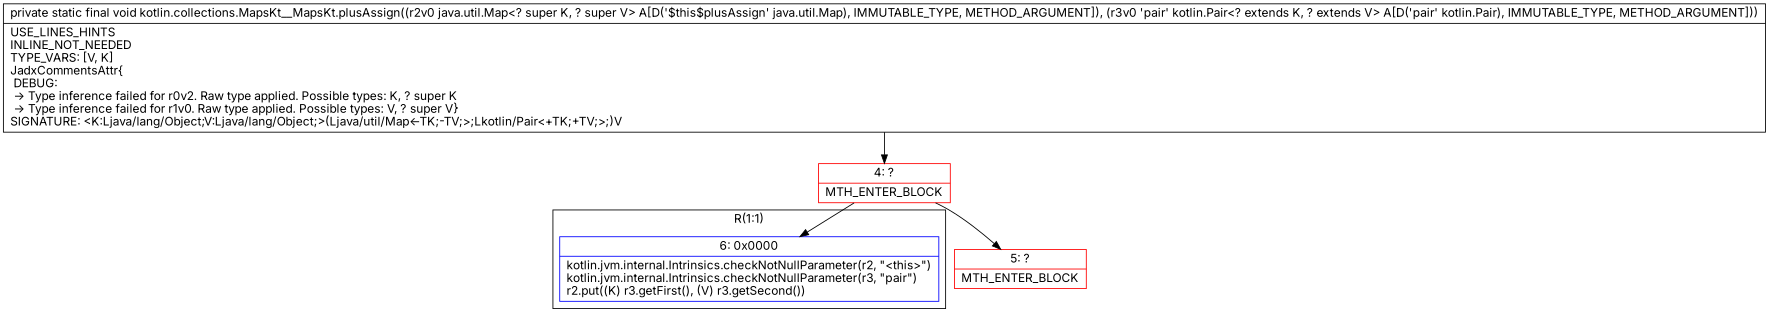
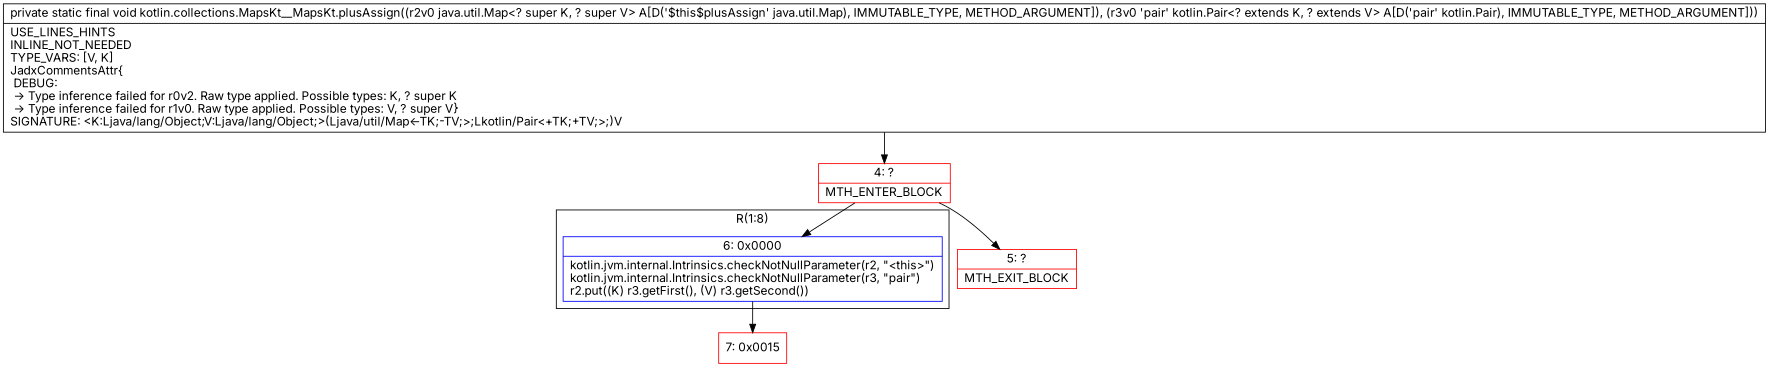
(749, 220) -> (753, 220)
(1020, 278) -> (1017, 278)
none -> (753, 348)
